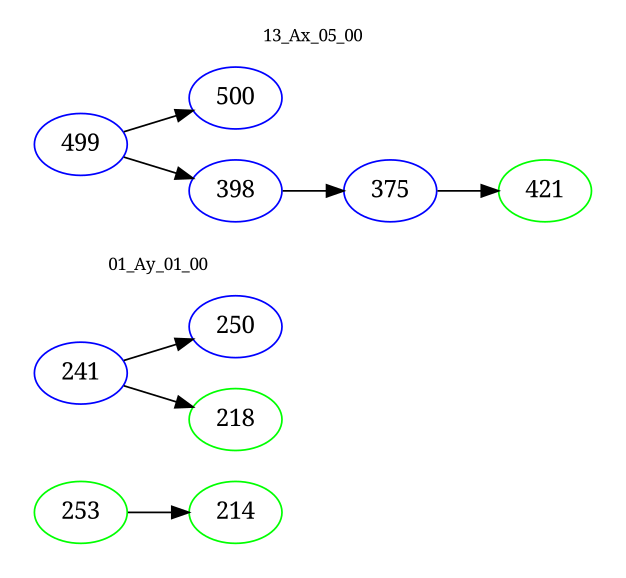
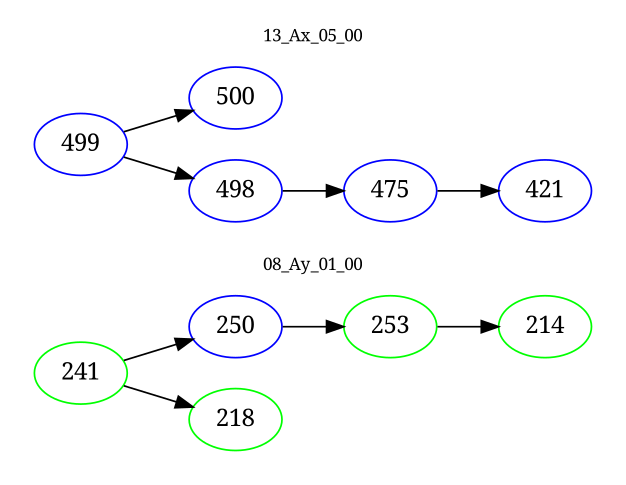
(236, 191) -> (236, 191)
(390, 191) -> (390, 191)
(545, 191) -> (545, 191)
(158, 266) -> (313, 266)
none -> (305, 327)
(81, 373) -> (81, 373)
